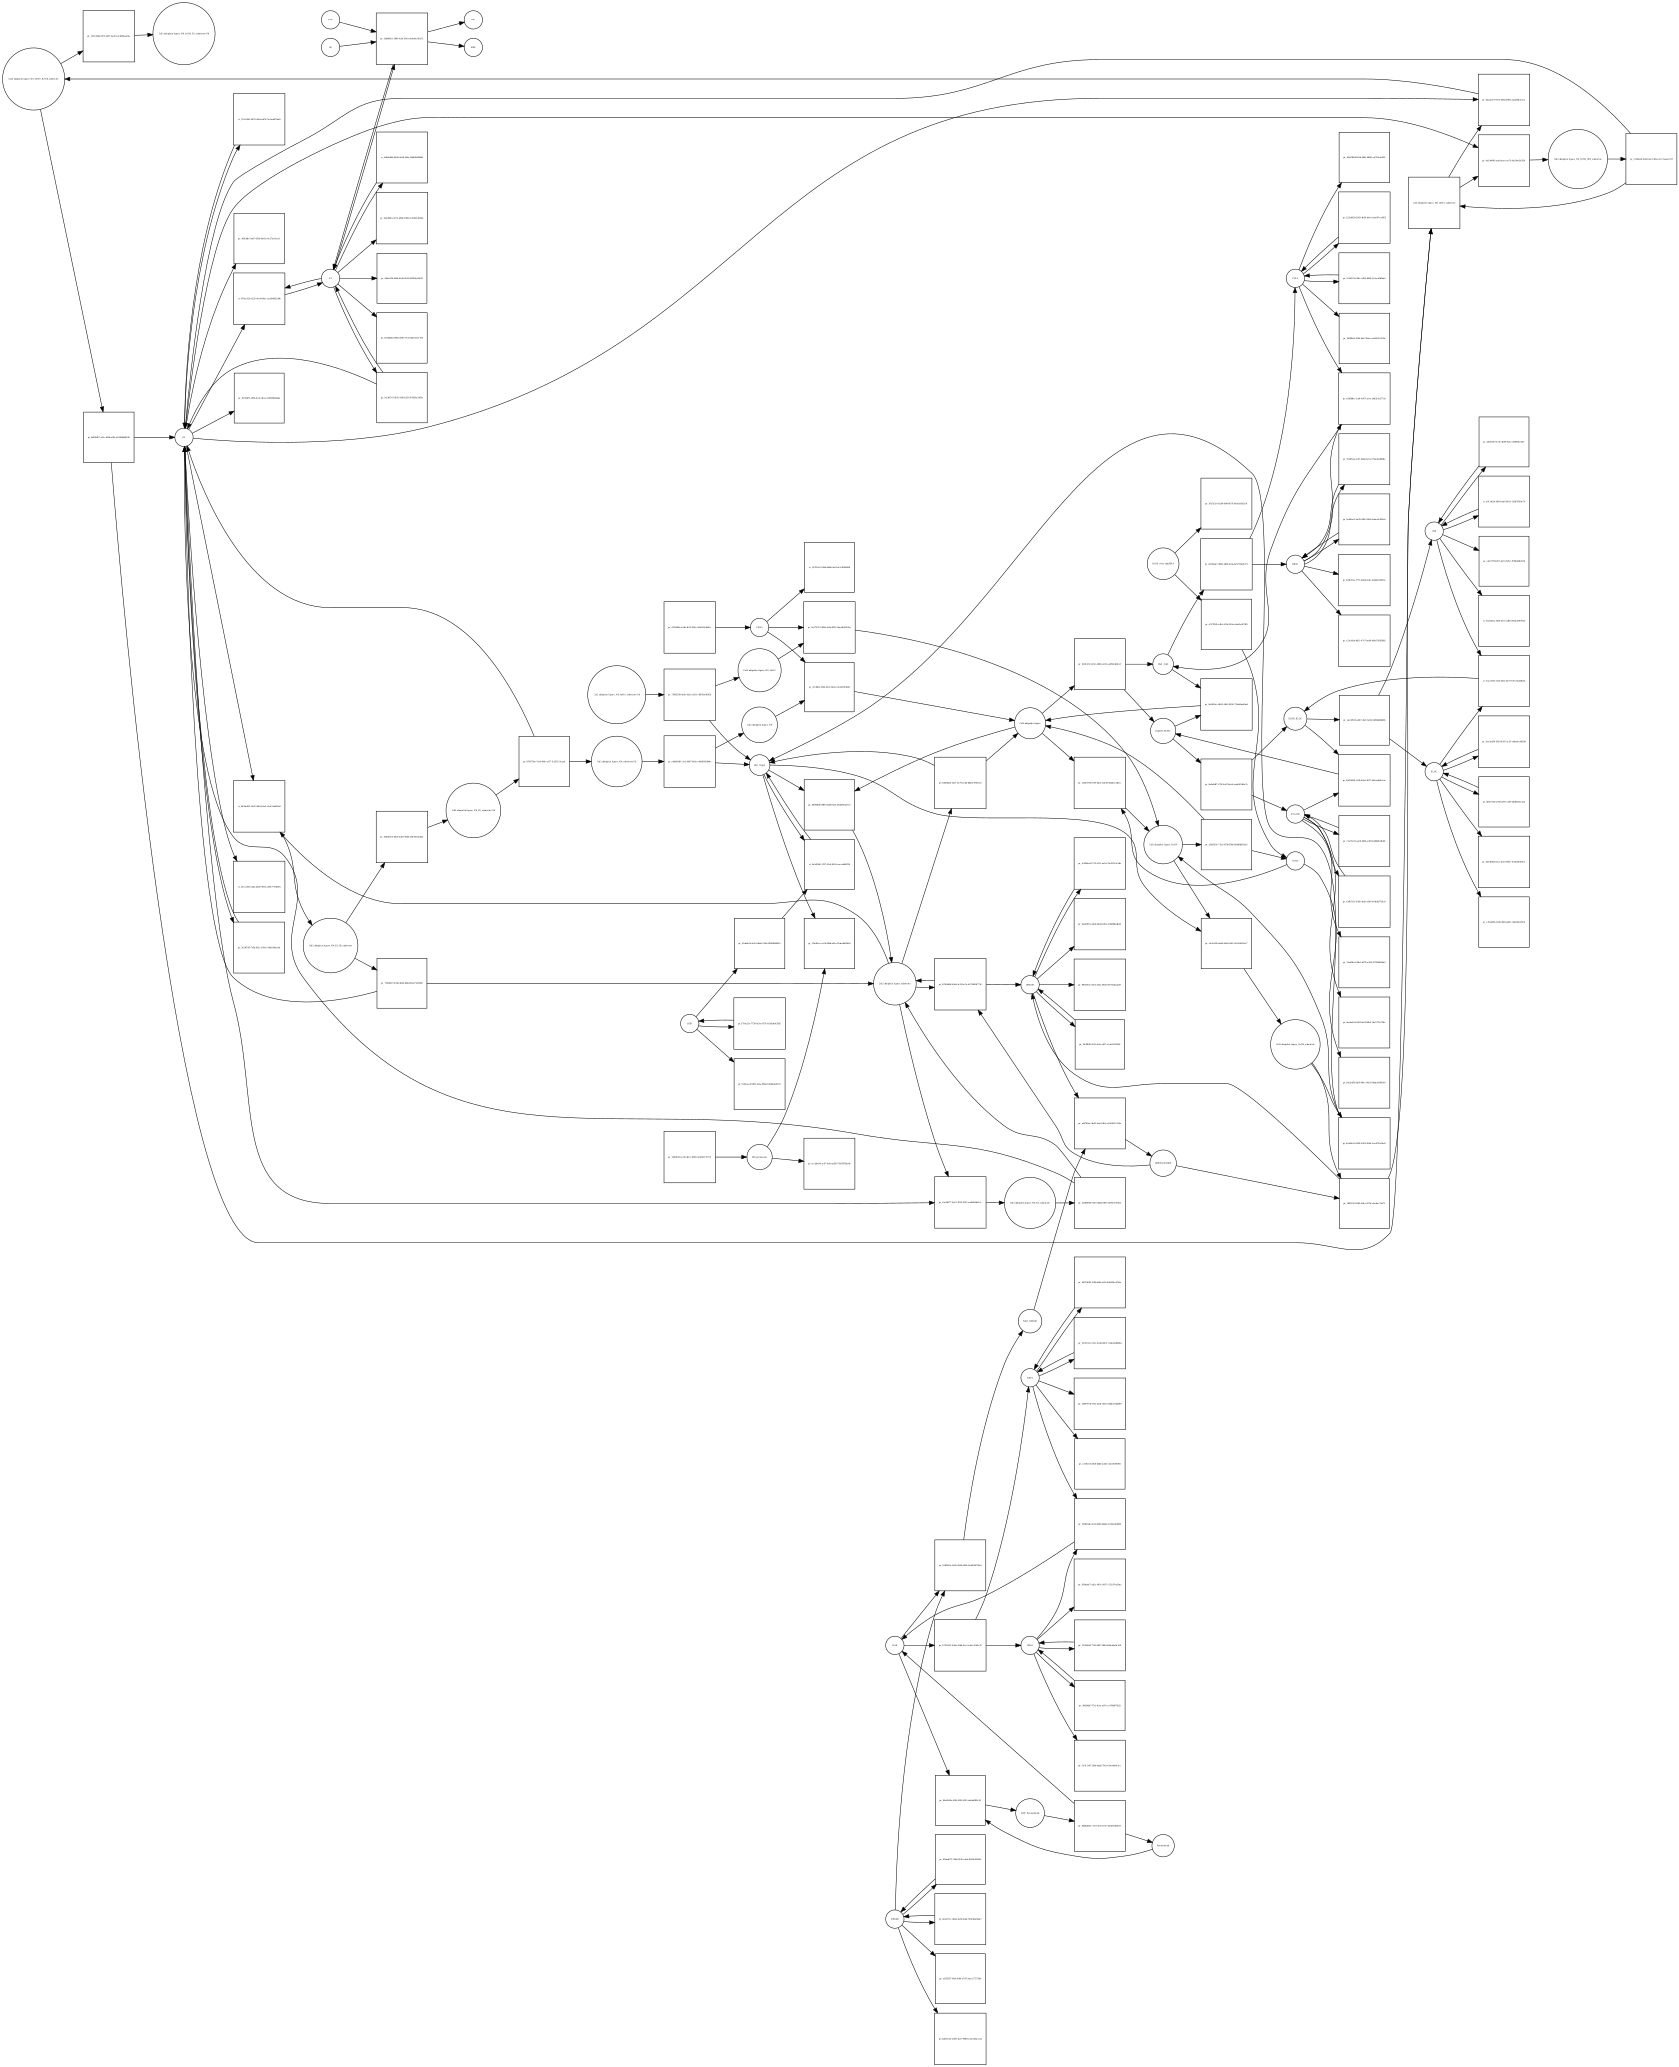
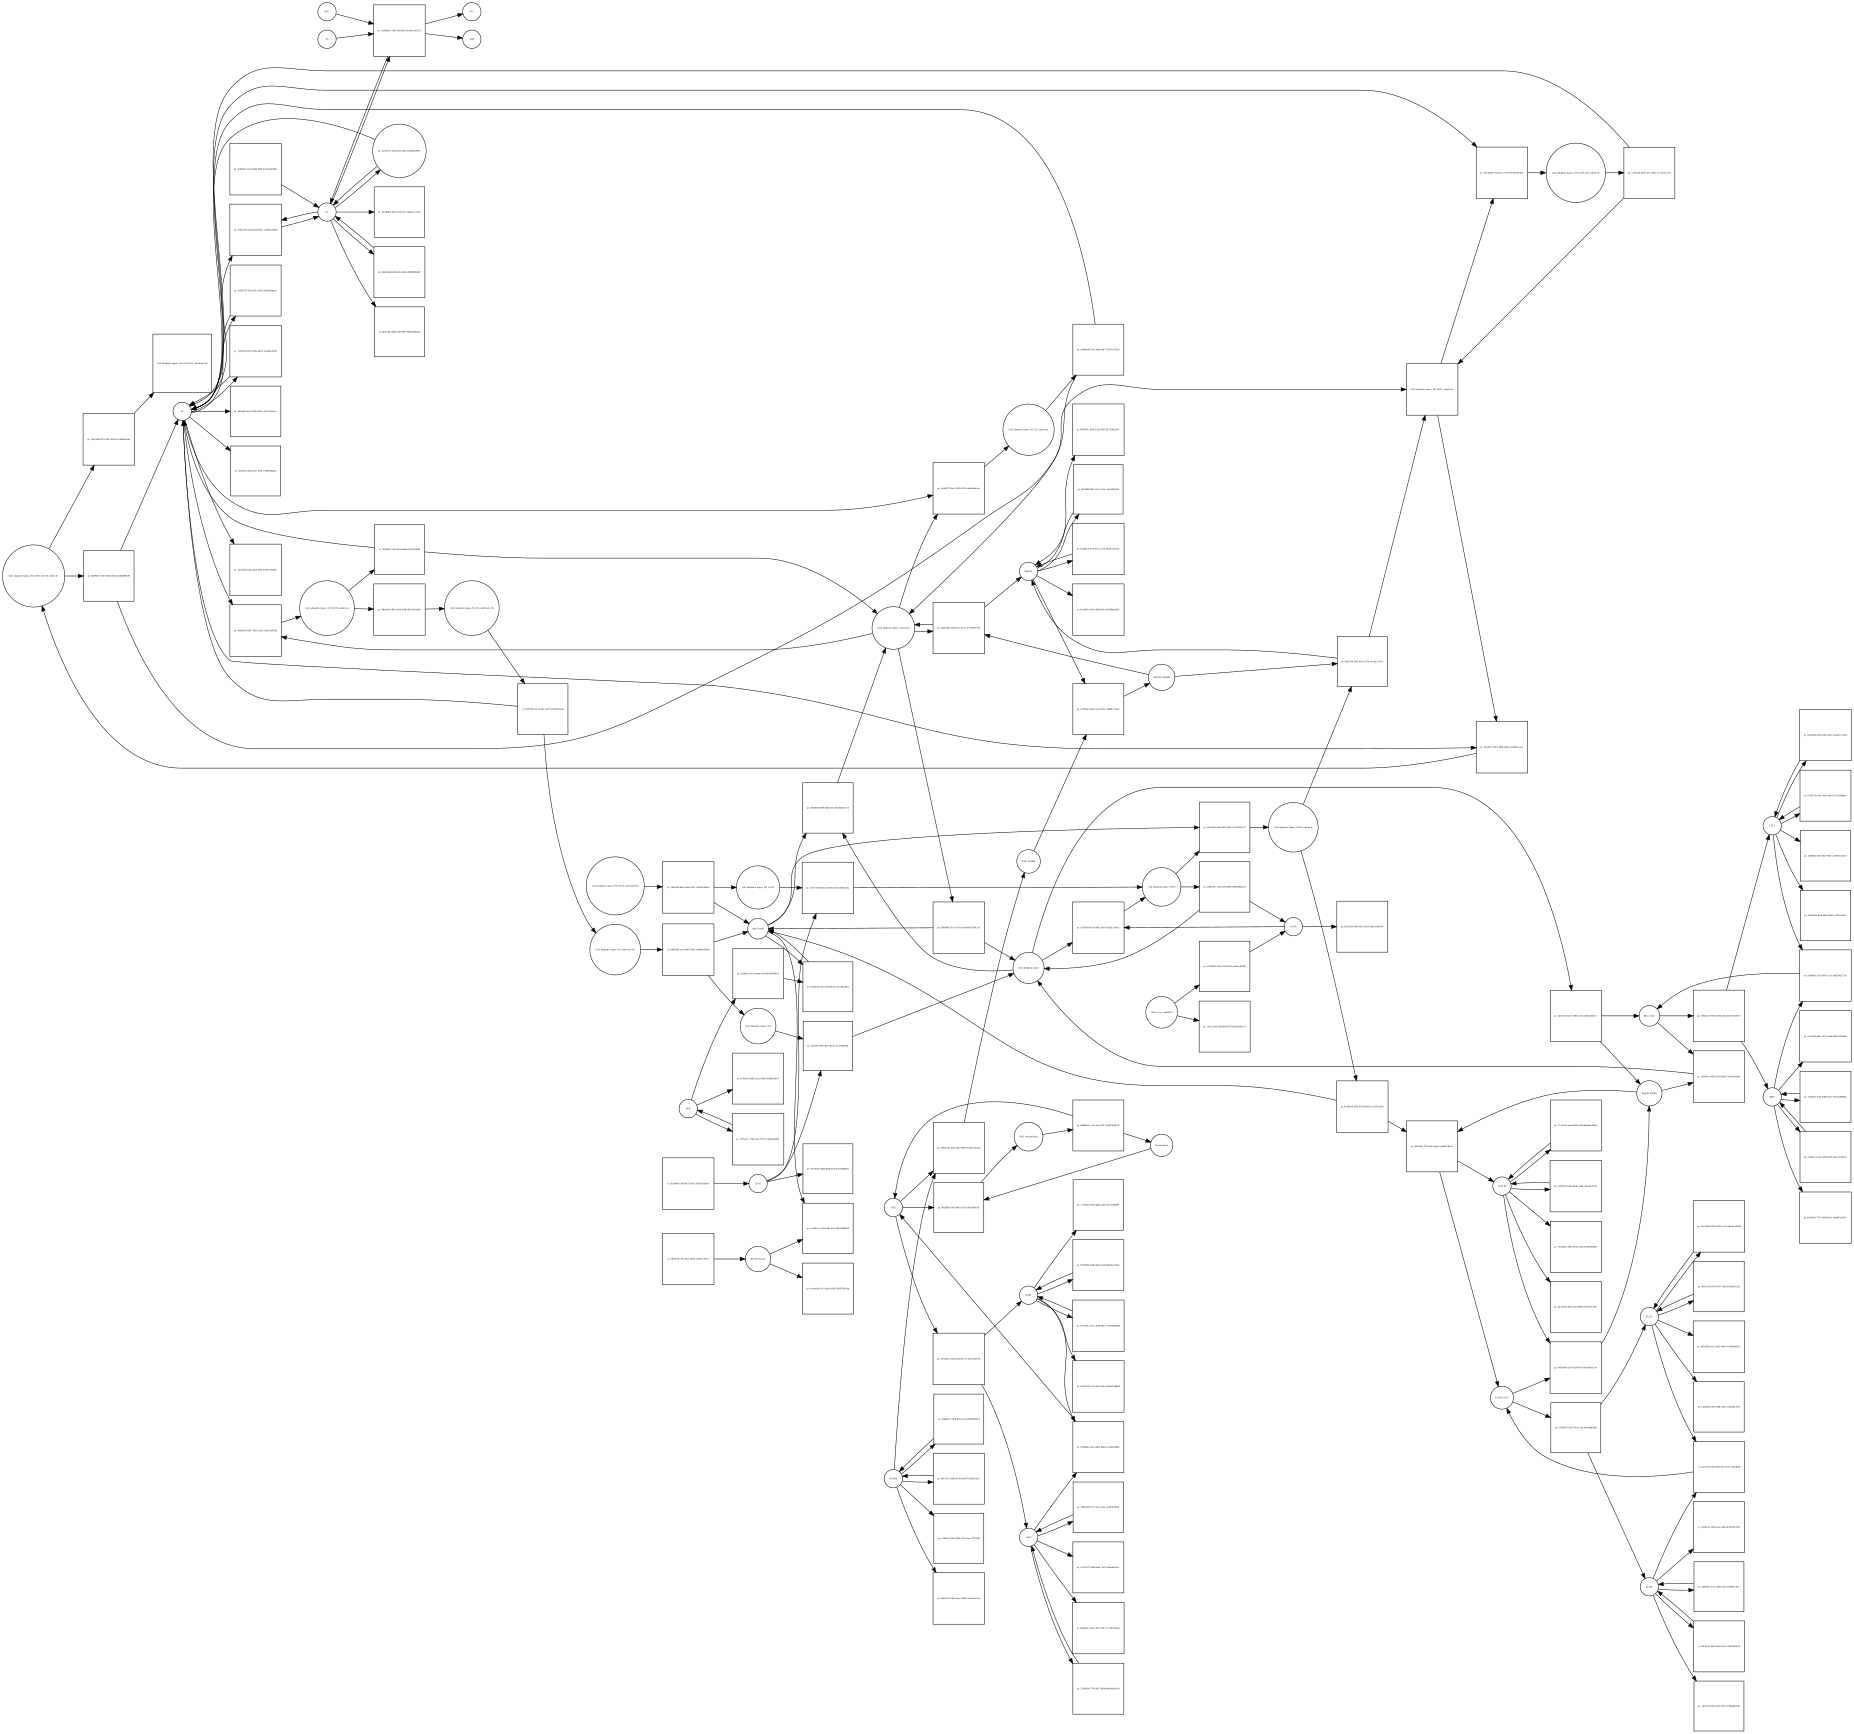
(184, 34) -> (182, 363)
(355, 258) -> (298, 195)
(402, 398) -> (399, 151)
(1434, 531) -> (1649, 1587)
(1297, 967) -> (1395, 1125)
